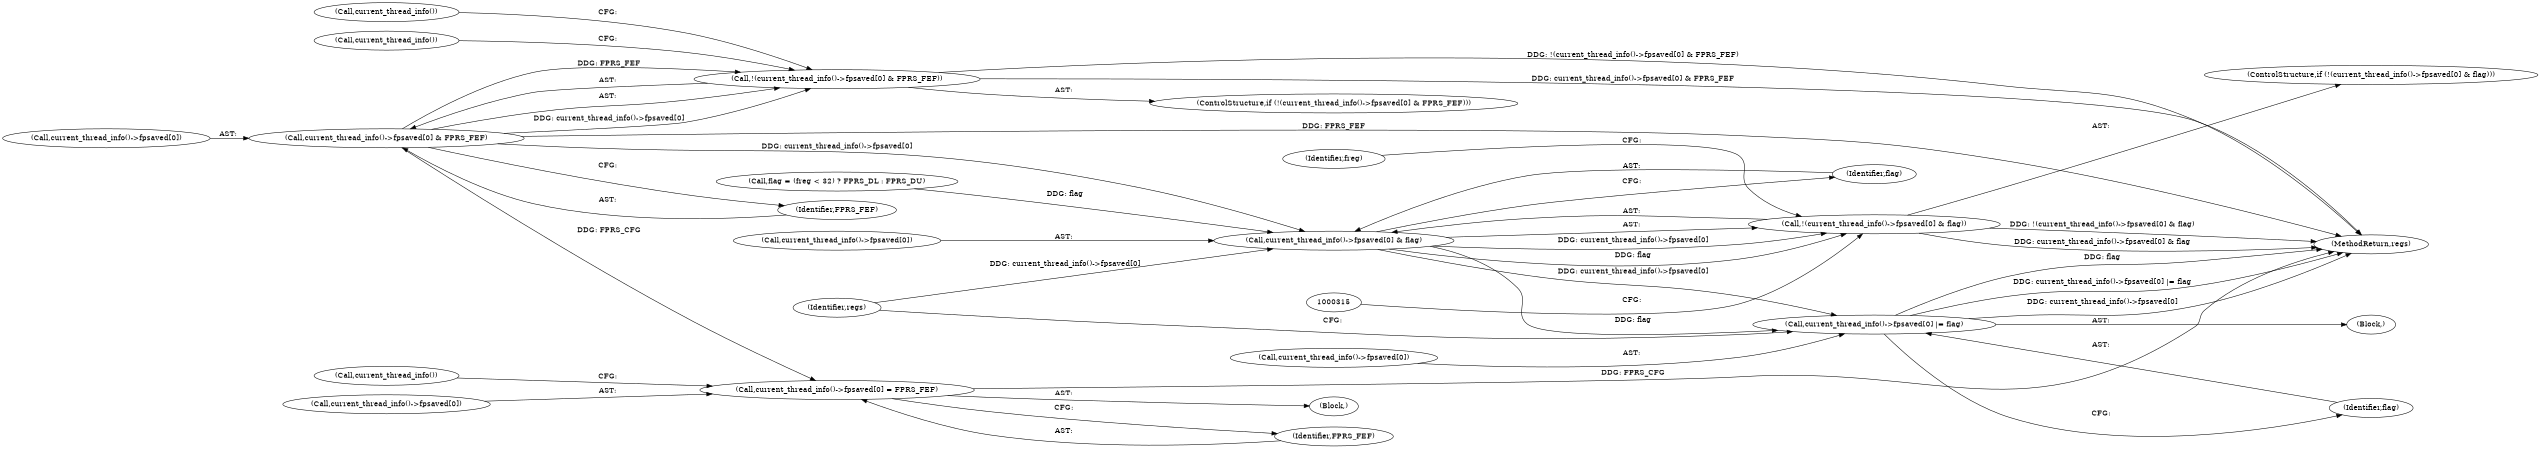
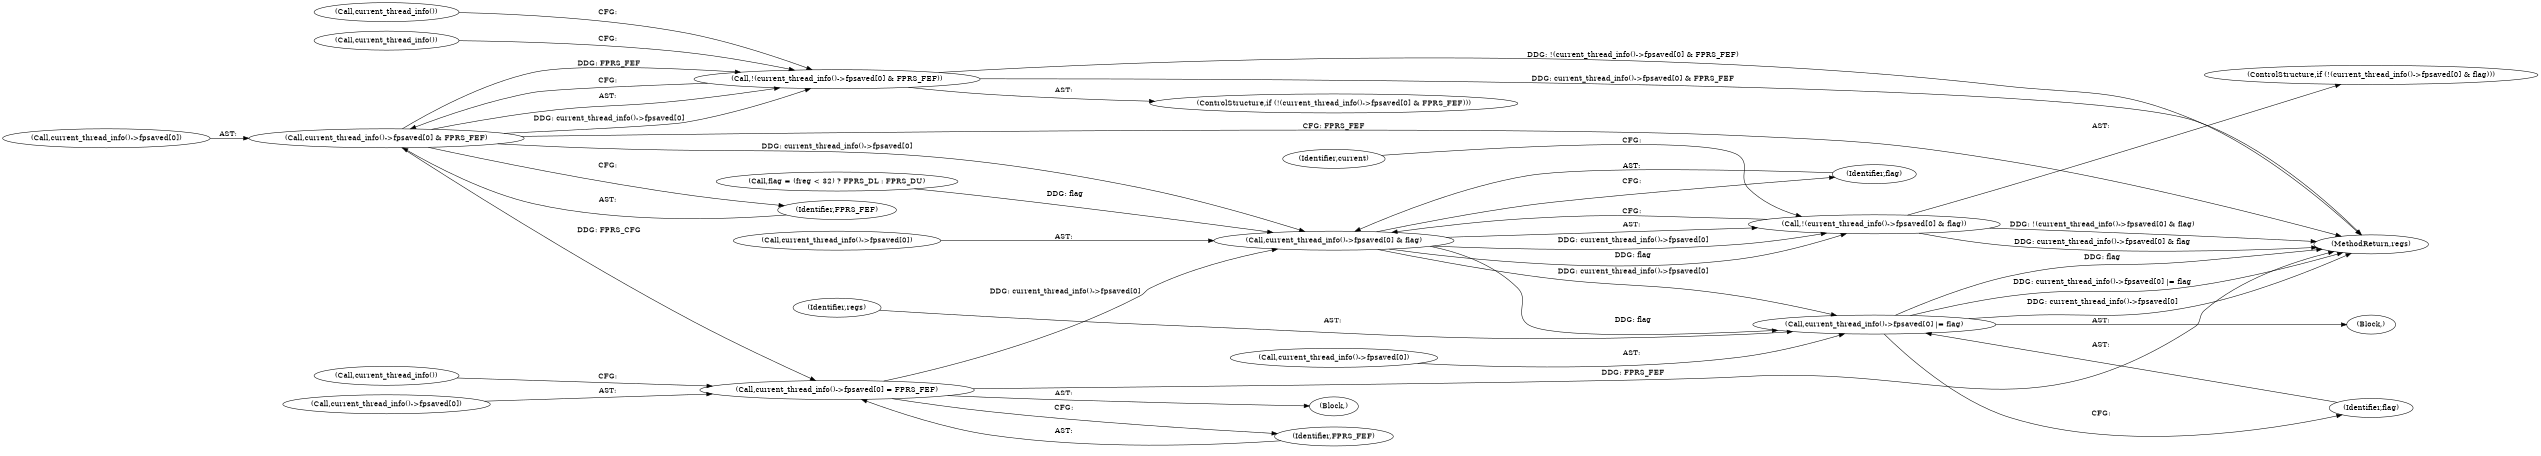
(609, 80) -> (609, 80)
(1334, 126) -> (1334, 126)
(1334, 159) -> (1334, 159)
(1633, 211) -> (1633, 211)
(1071, 276) -> (1071, 327)
(1334, 302) -> none
(1334, 321) -> (1334, 321)
(1633, 373) -> (1633, 373)
